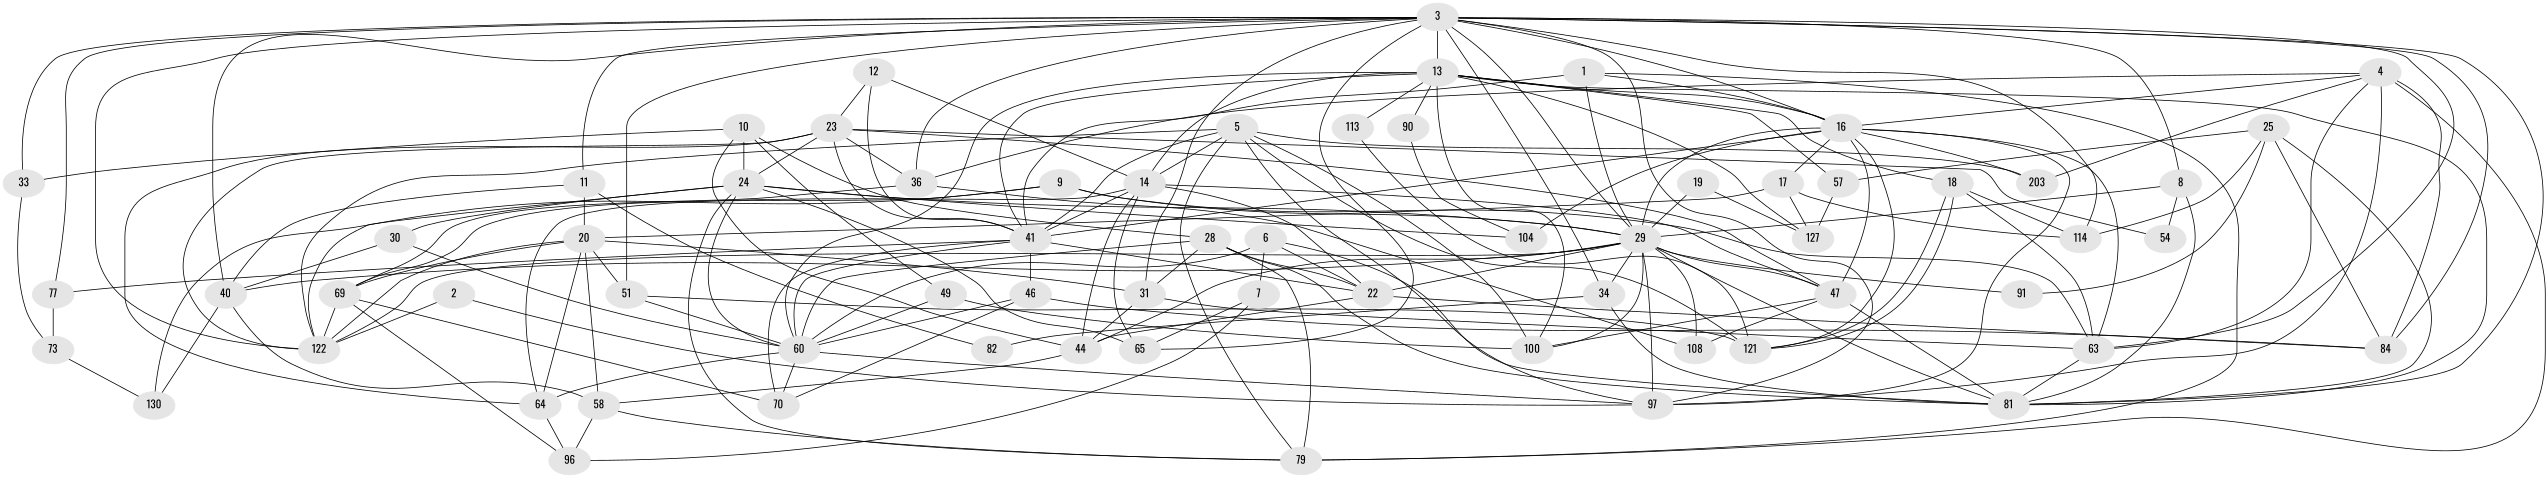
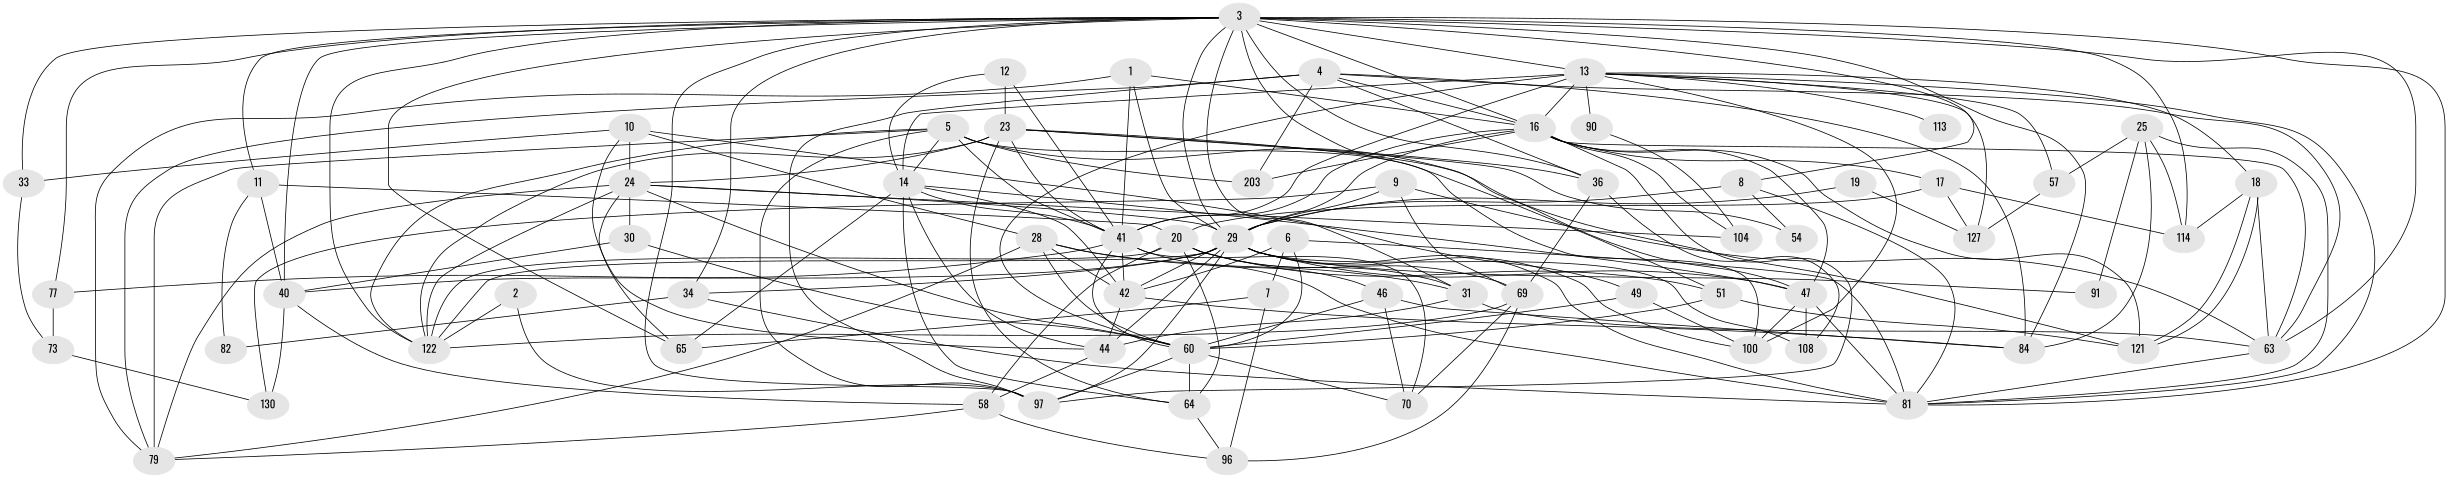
(1576, 263) -> none
(1373, 294) -> (1125, 294)
